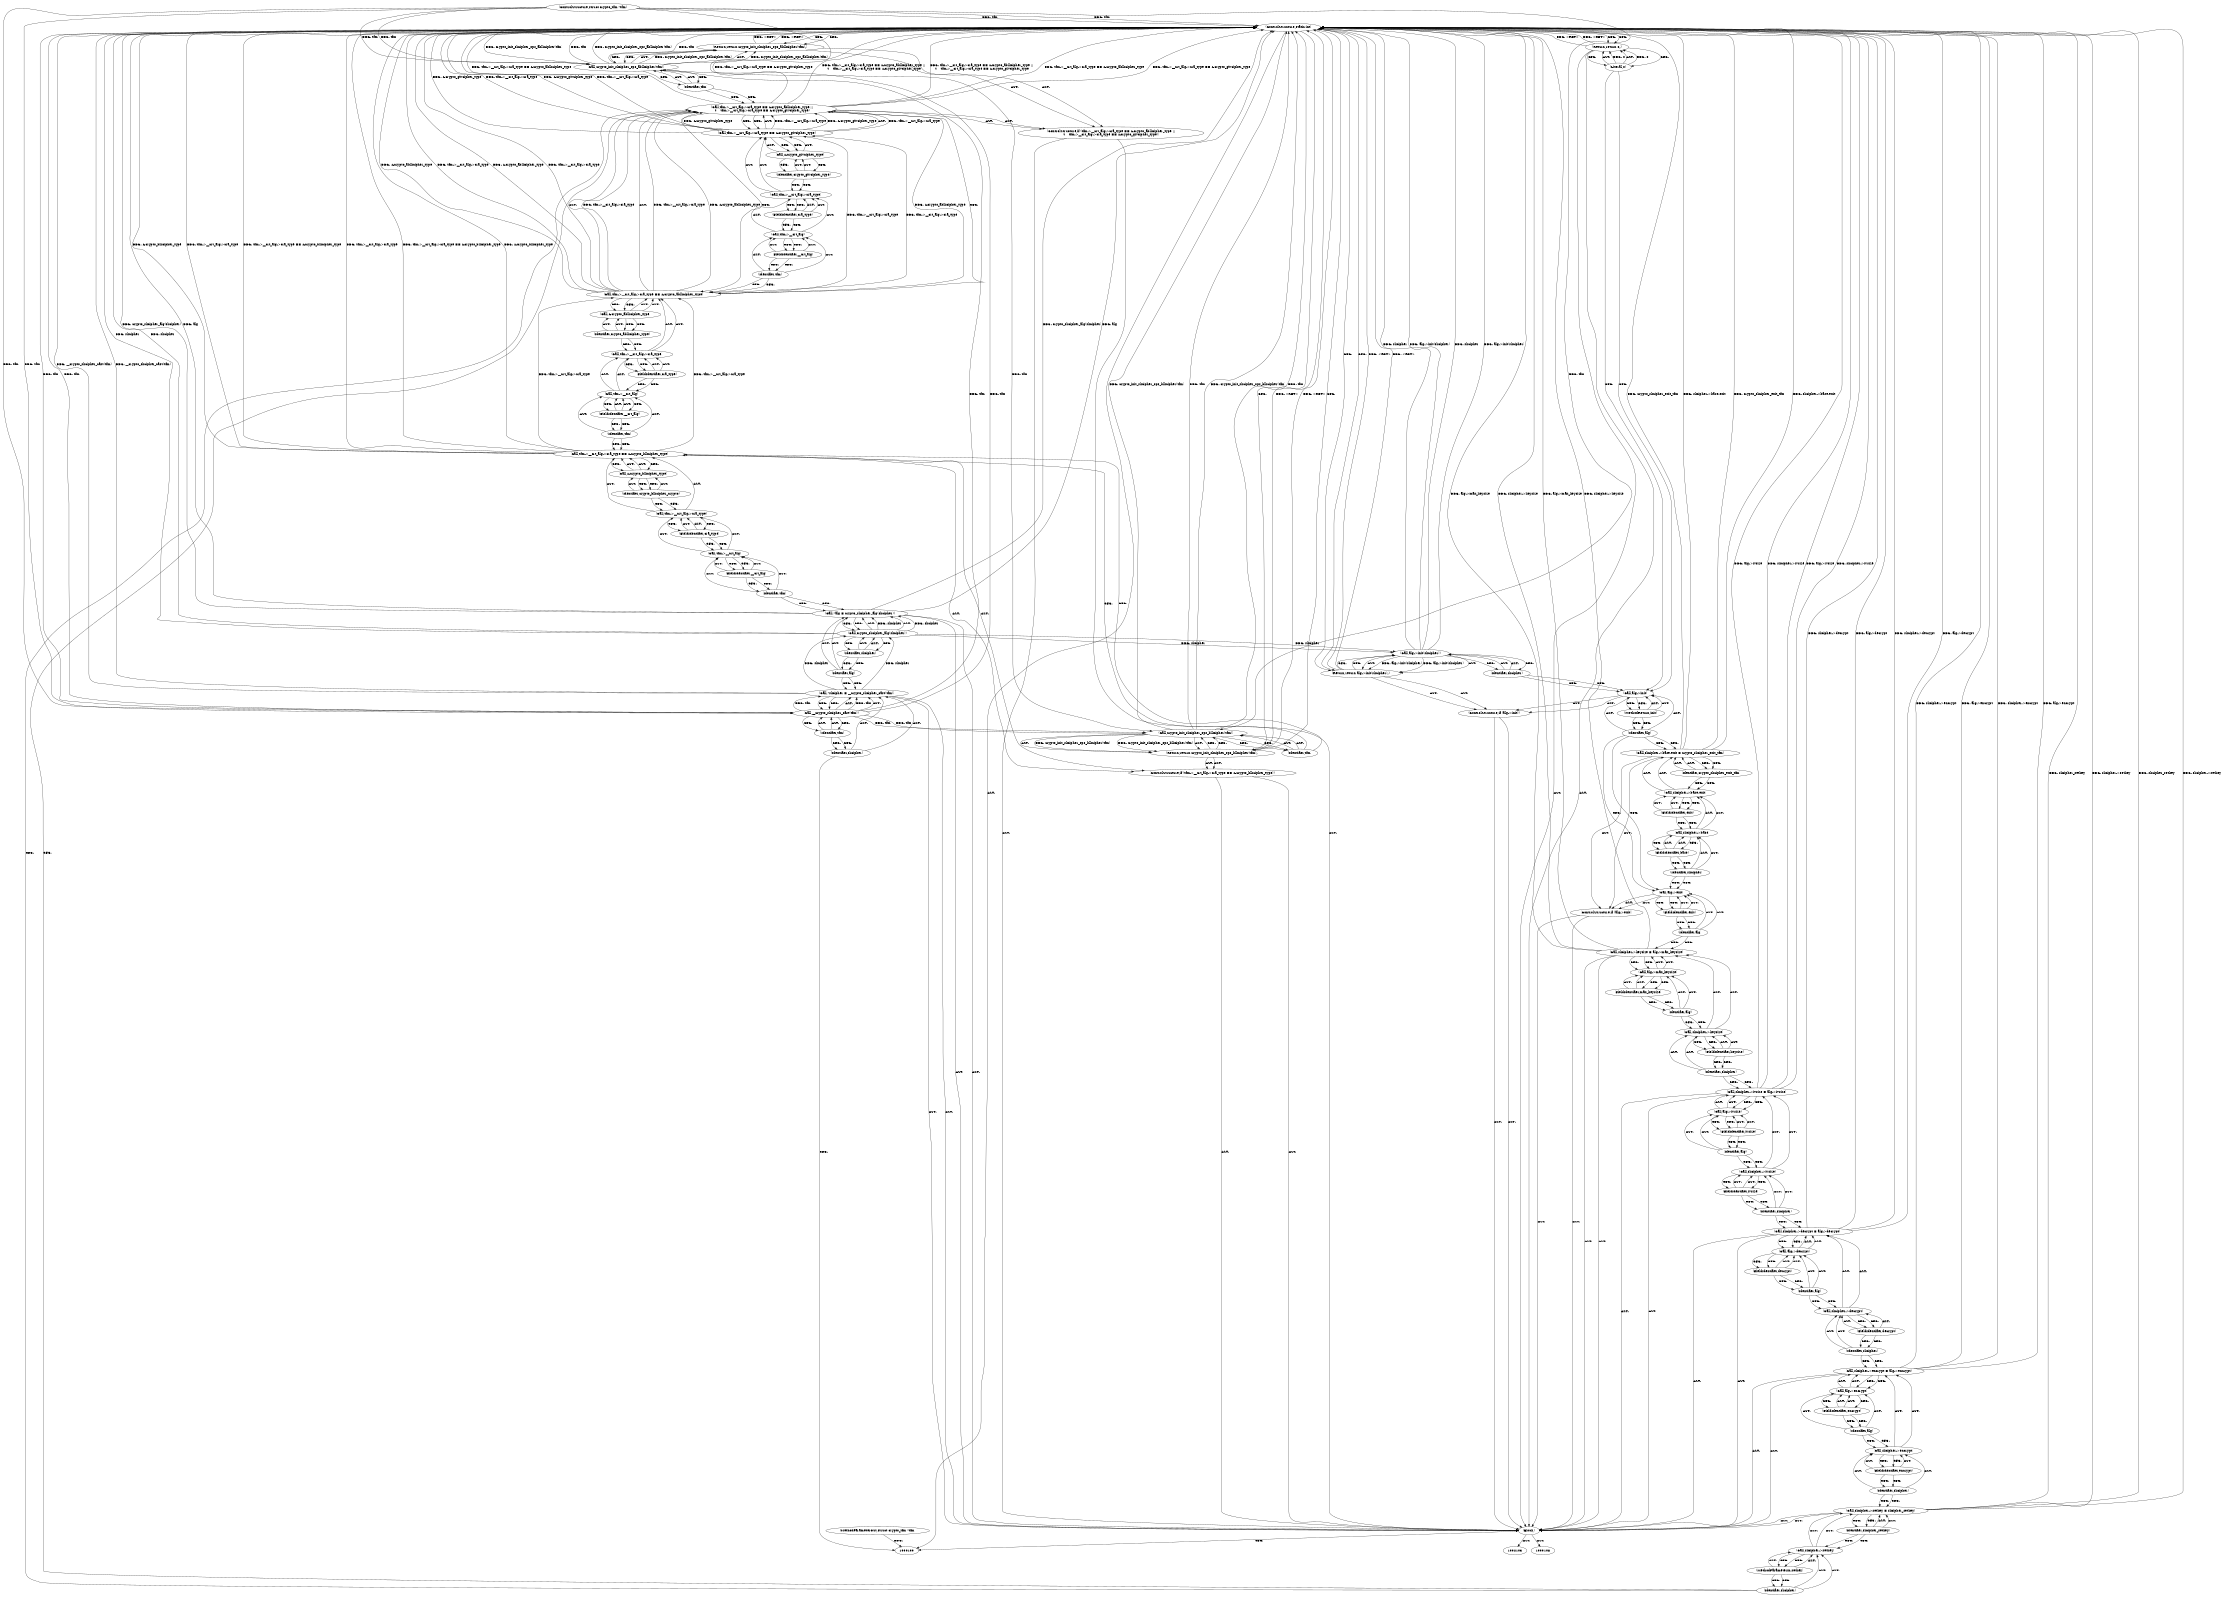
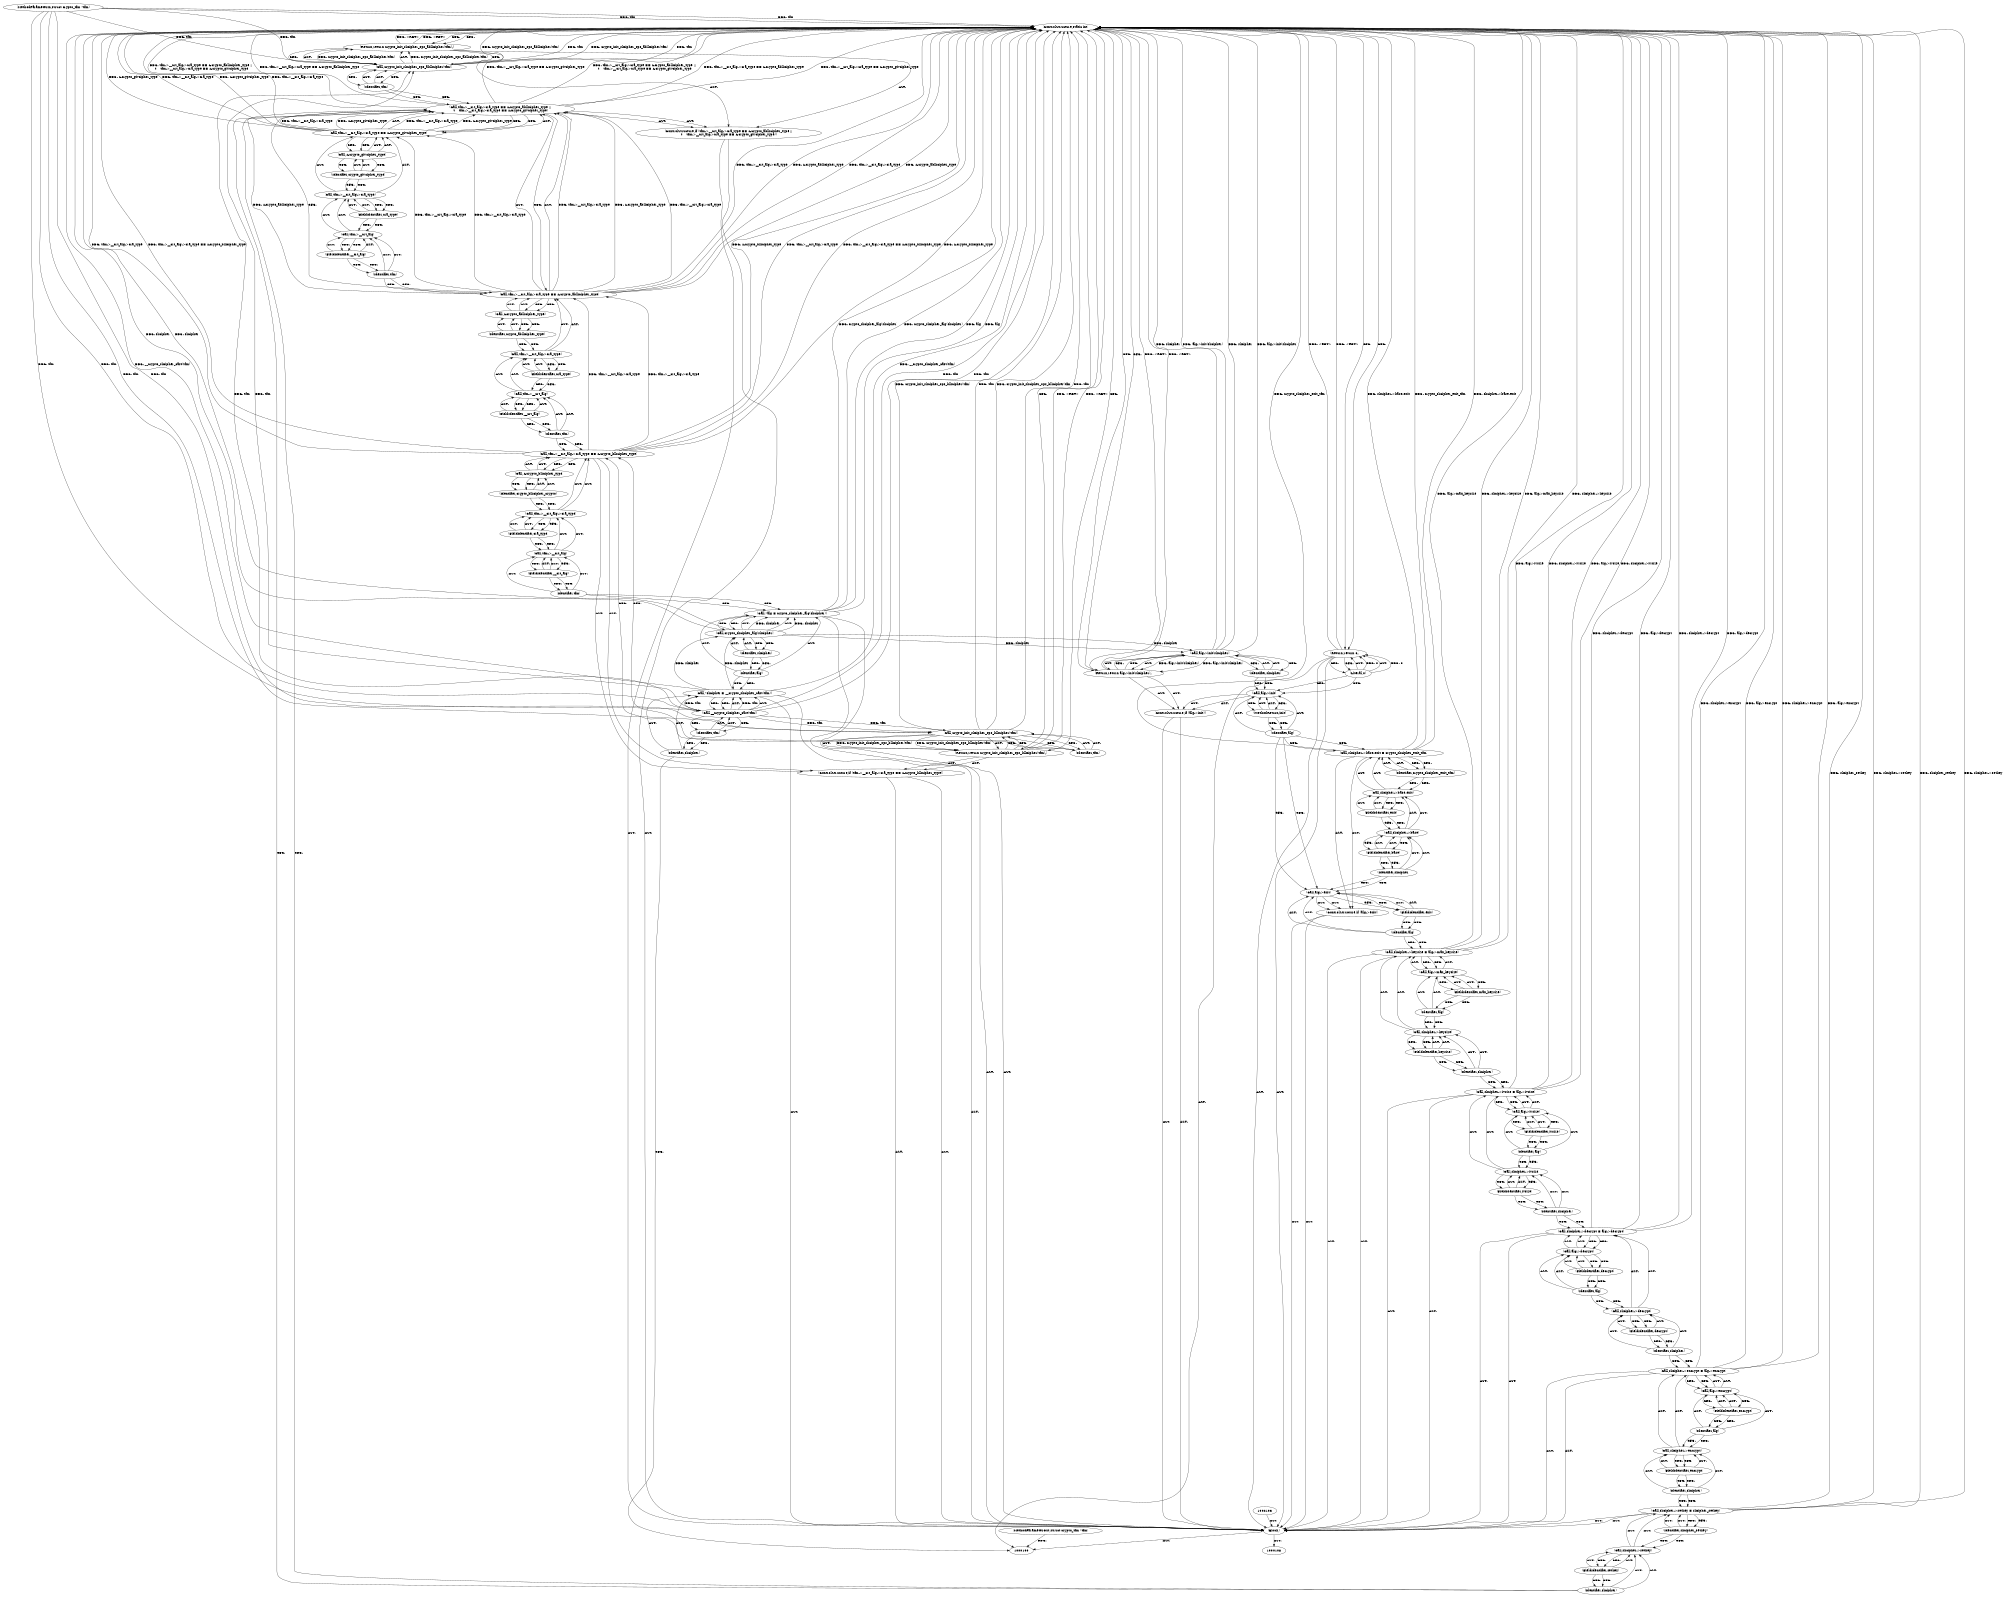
(593, 7) -> (53, 7)
(987, 741) -> (1198, 1149)
(1523, 1540) -> (1269, 1520)
(1260, 1541) -> (1167, 1541)
(1780, 1571) -> (1601, 1571)
